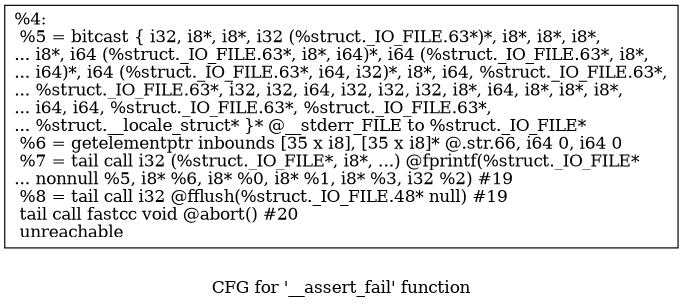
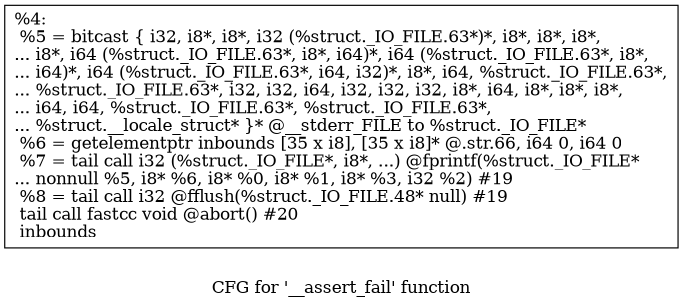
(69, 233) -> (56, 233)
